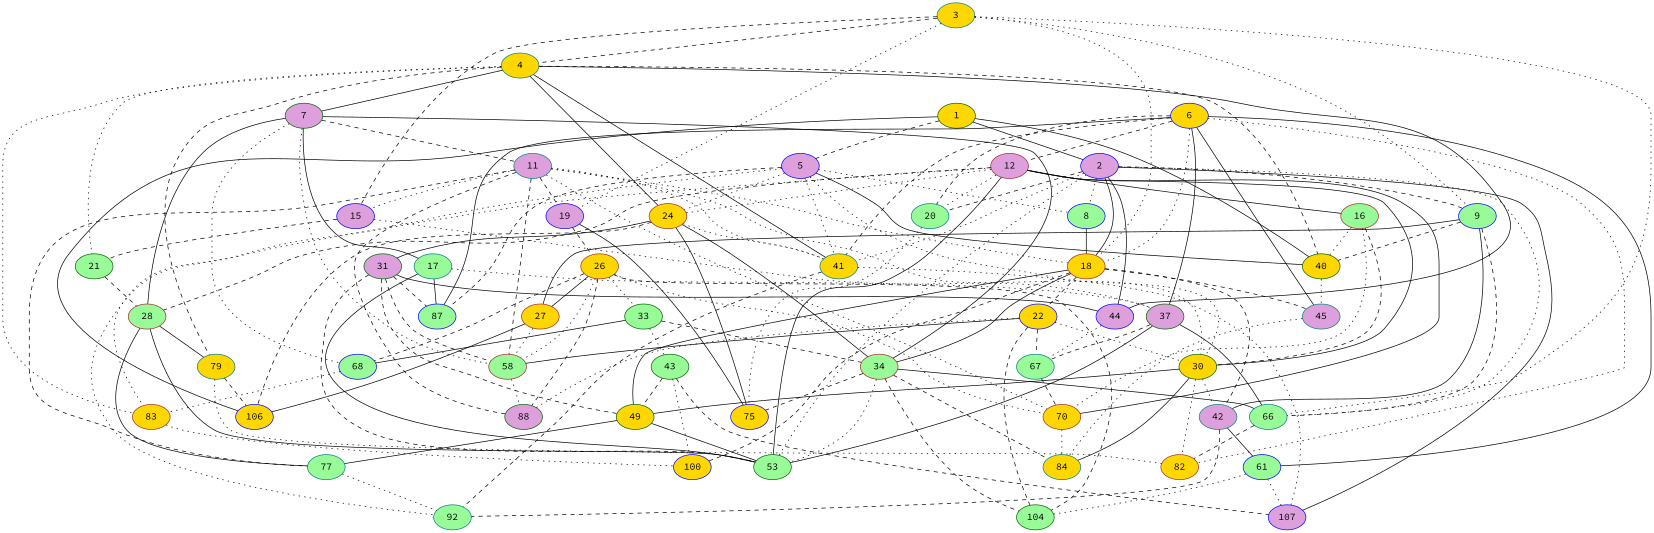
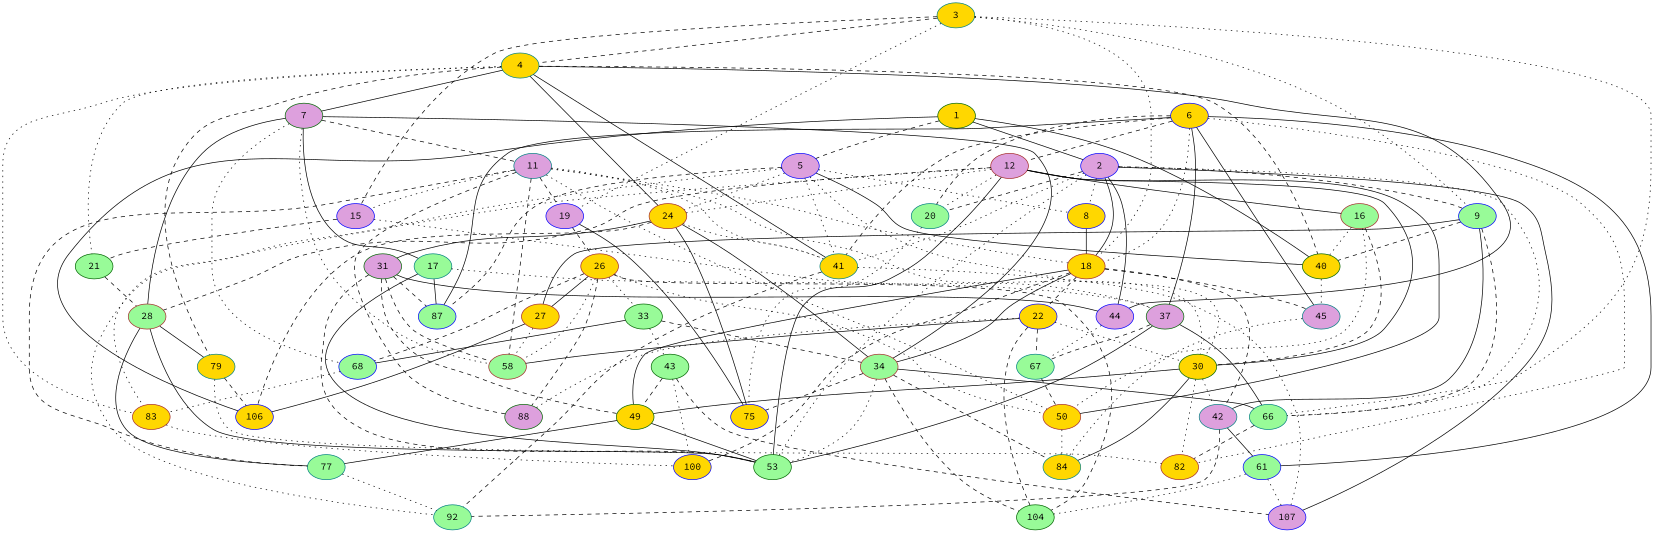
(1086, 216) -> (1086, 216)
(517, 396) -> none
(1062, 417) -> (1062, 417)
